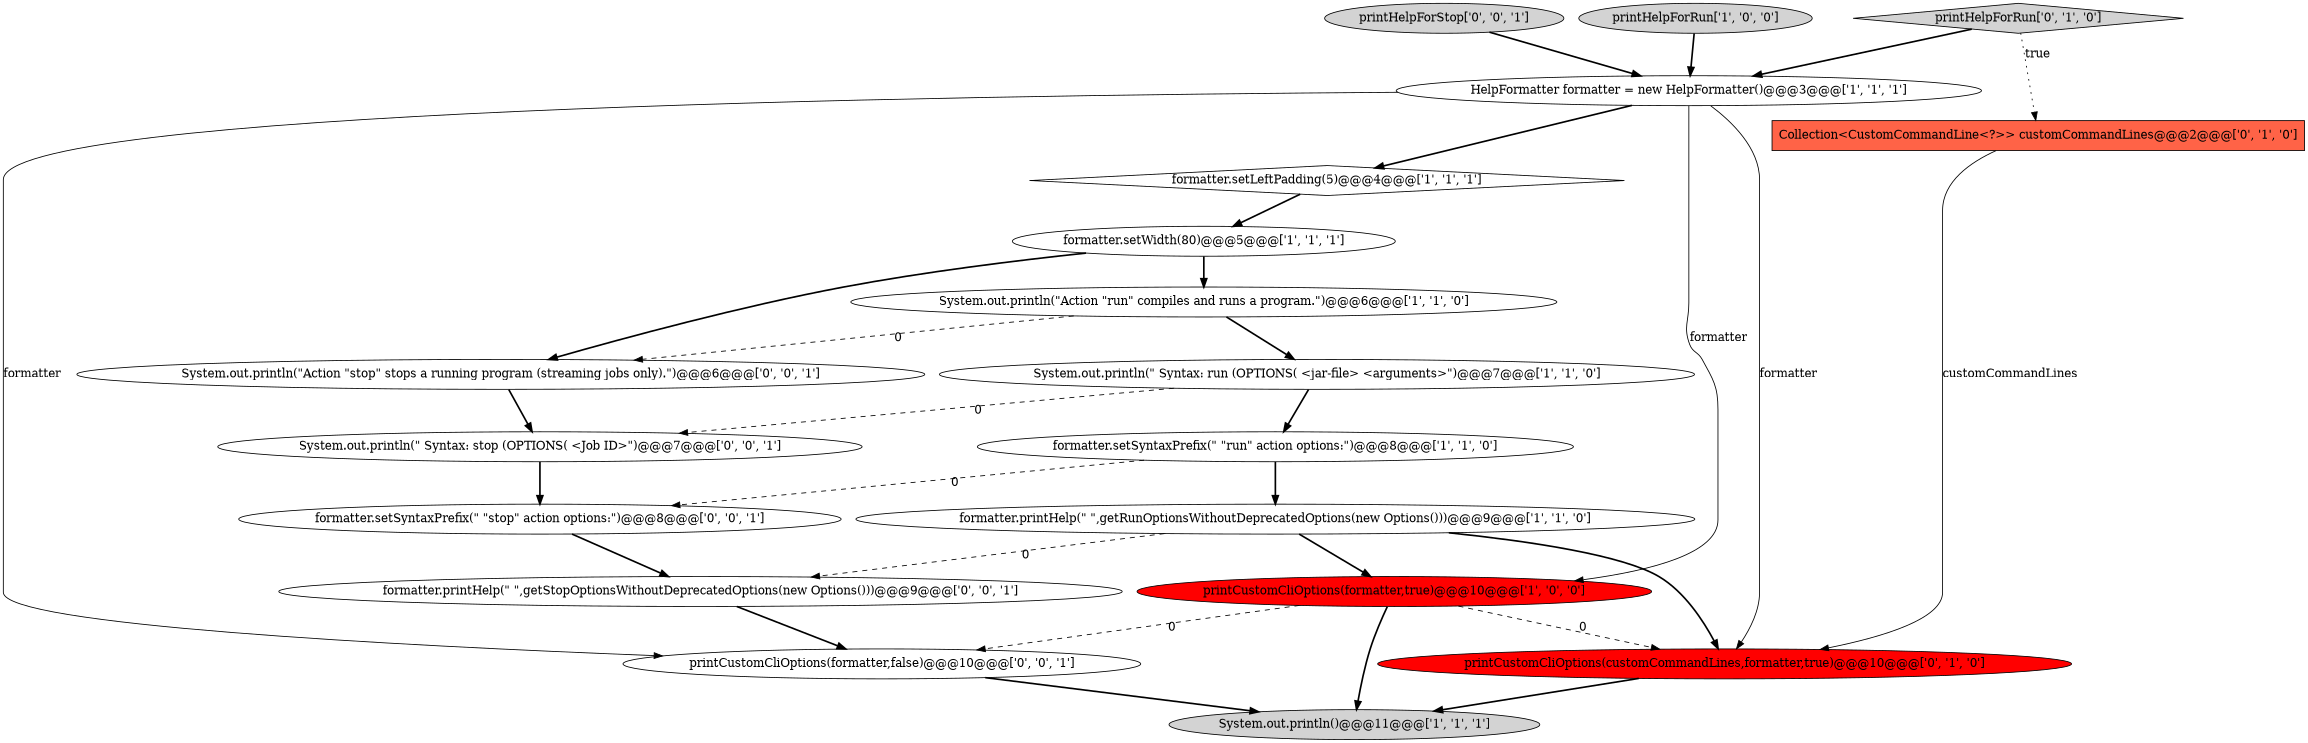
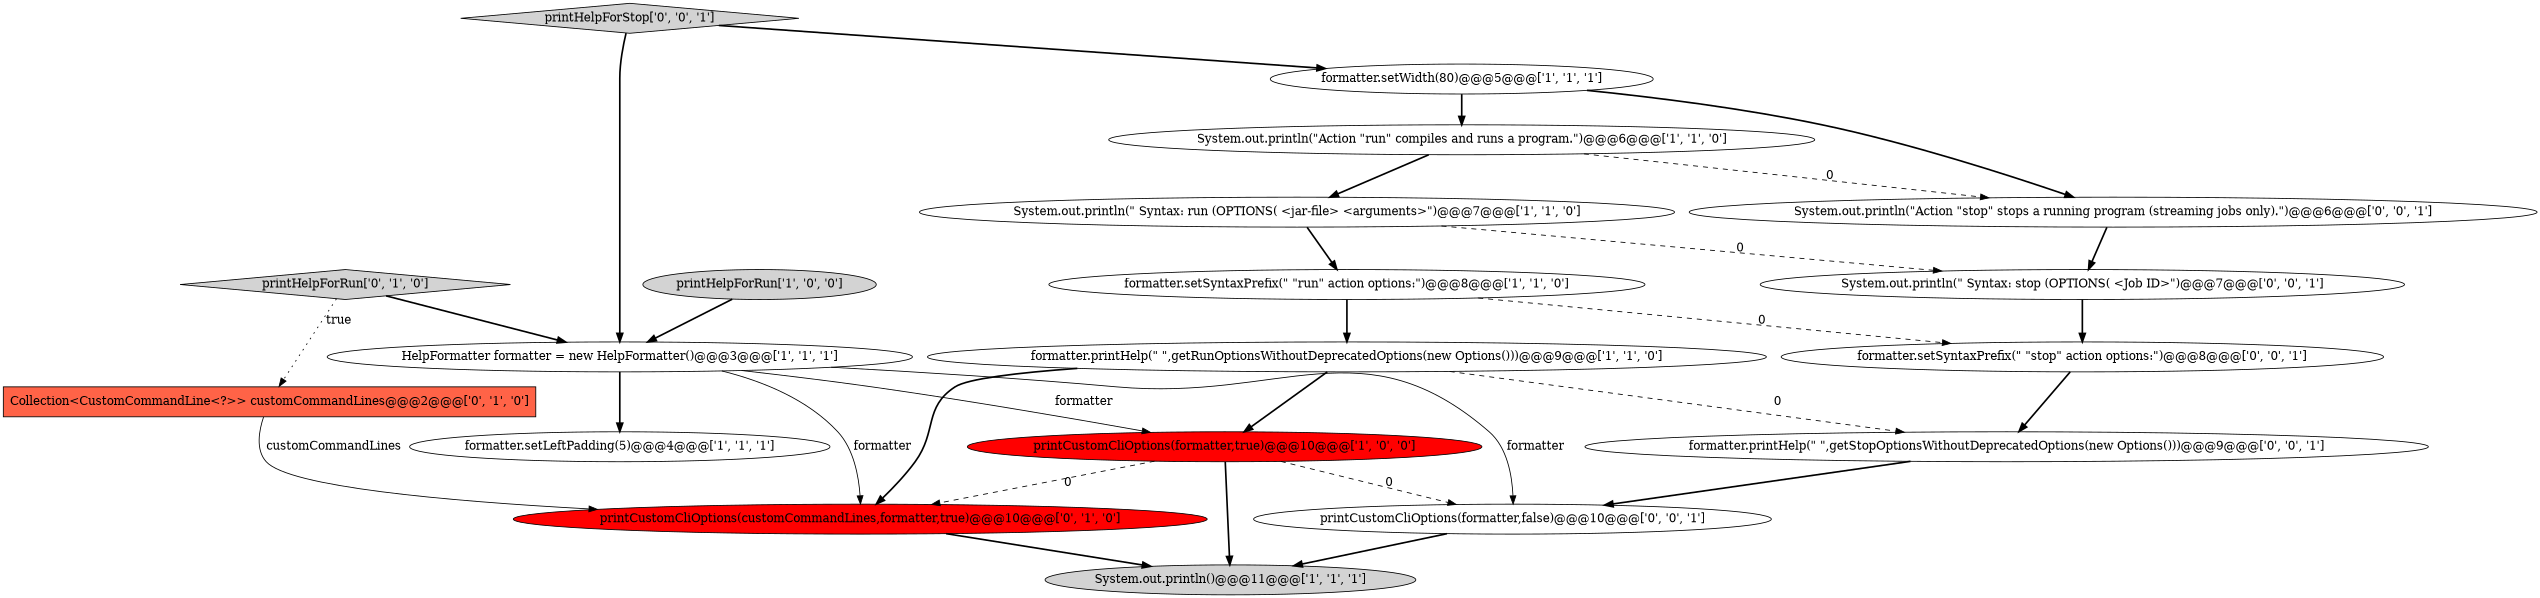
(1444, 18) -> (630, 18)
(1327, 181) -> (620, 447)
(1271, 208) -> (1018, 47)
